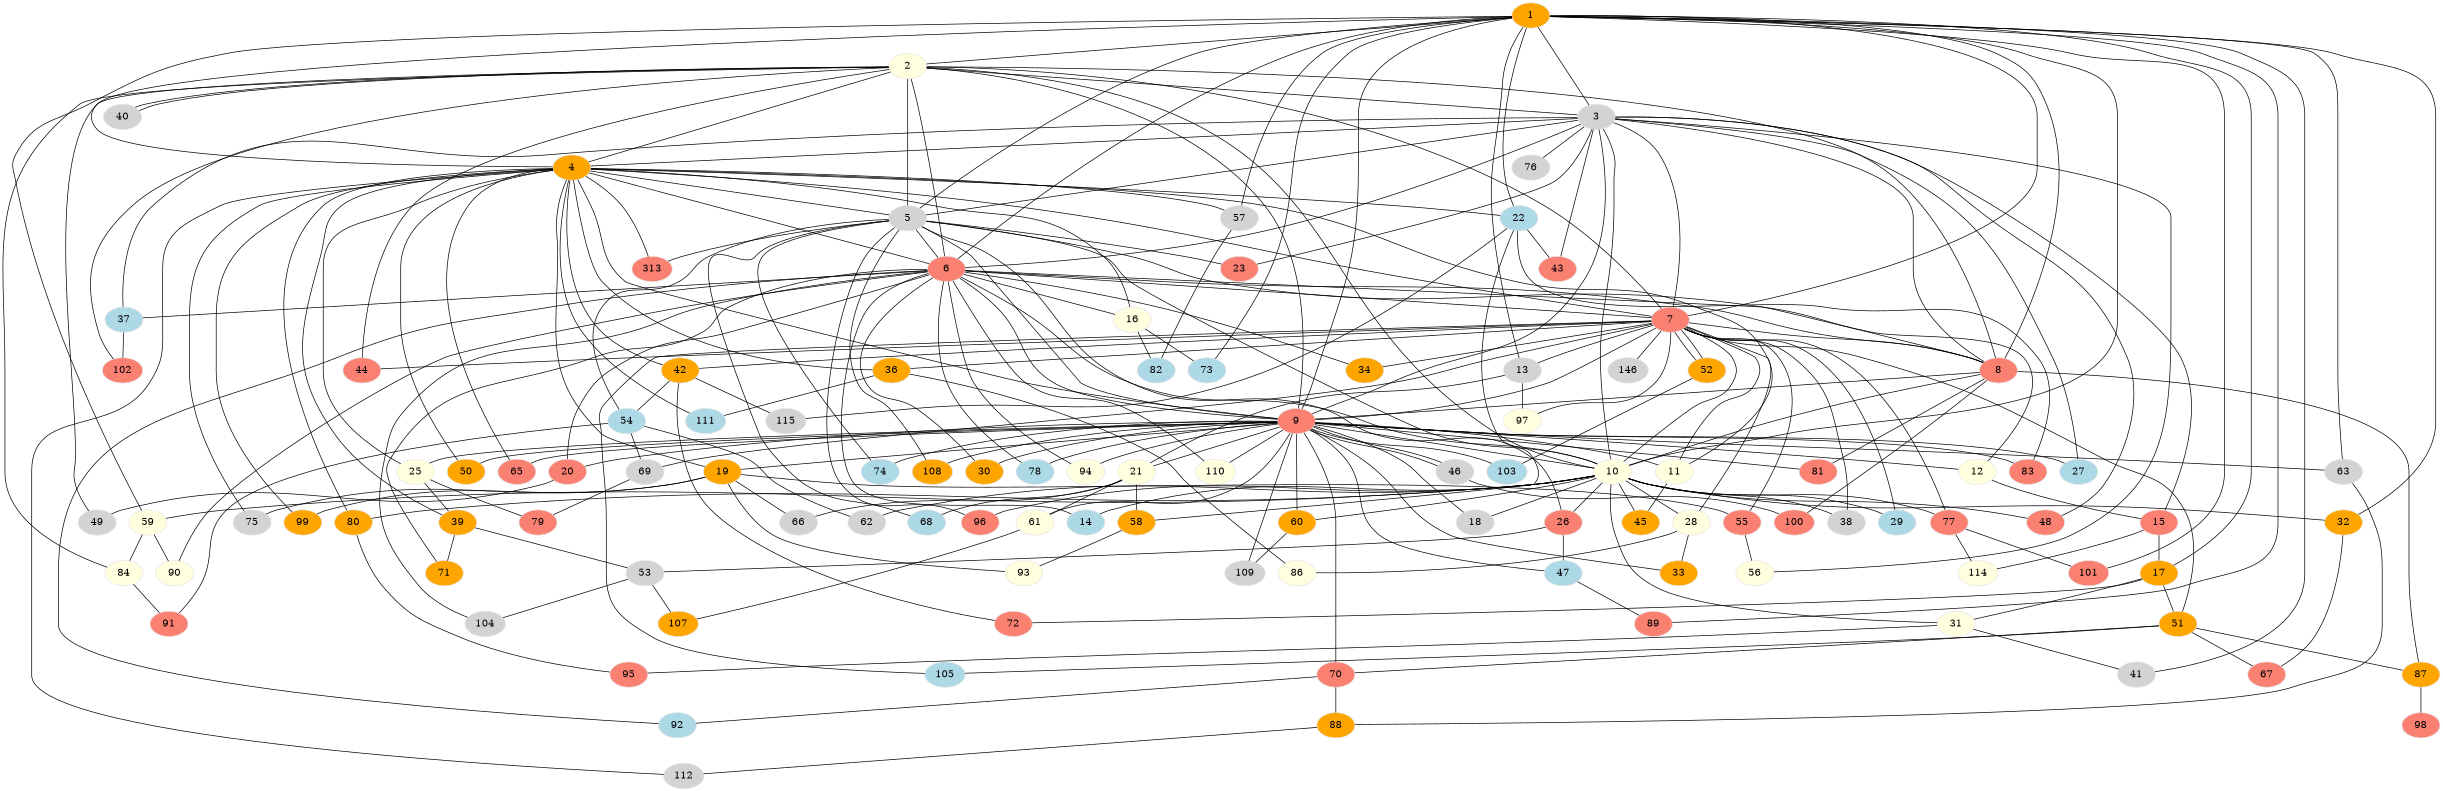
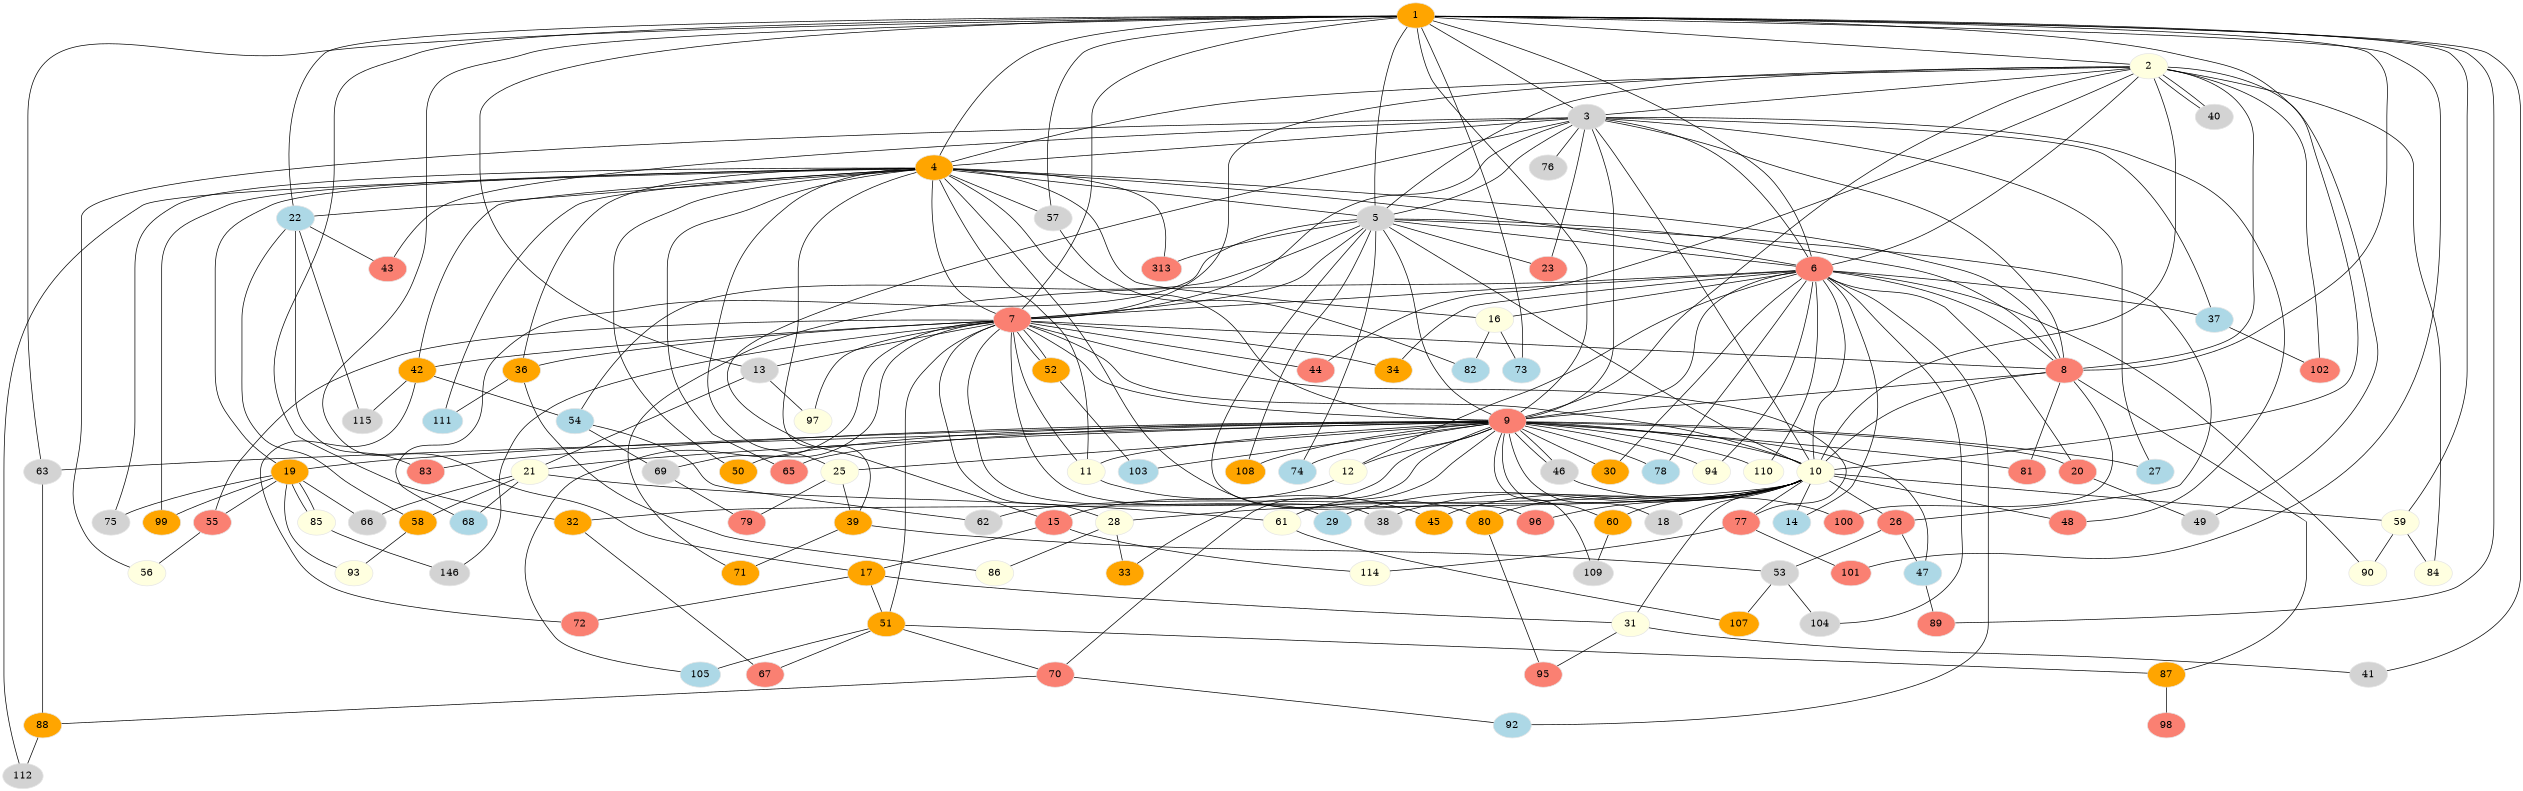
none -> (1528, 206)
none -> (1250, 293)
none -> (317, 522)
(169, 624) -> none
